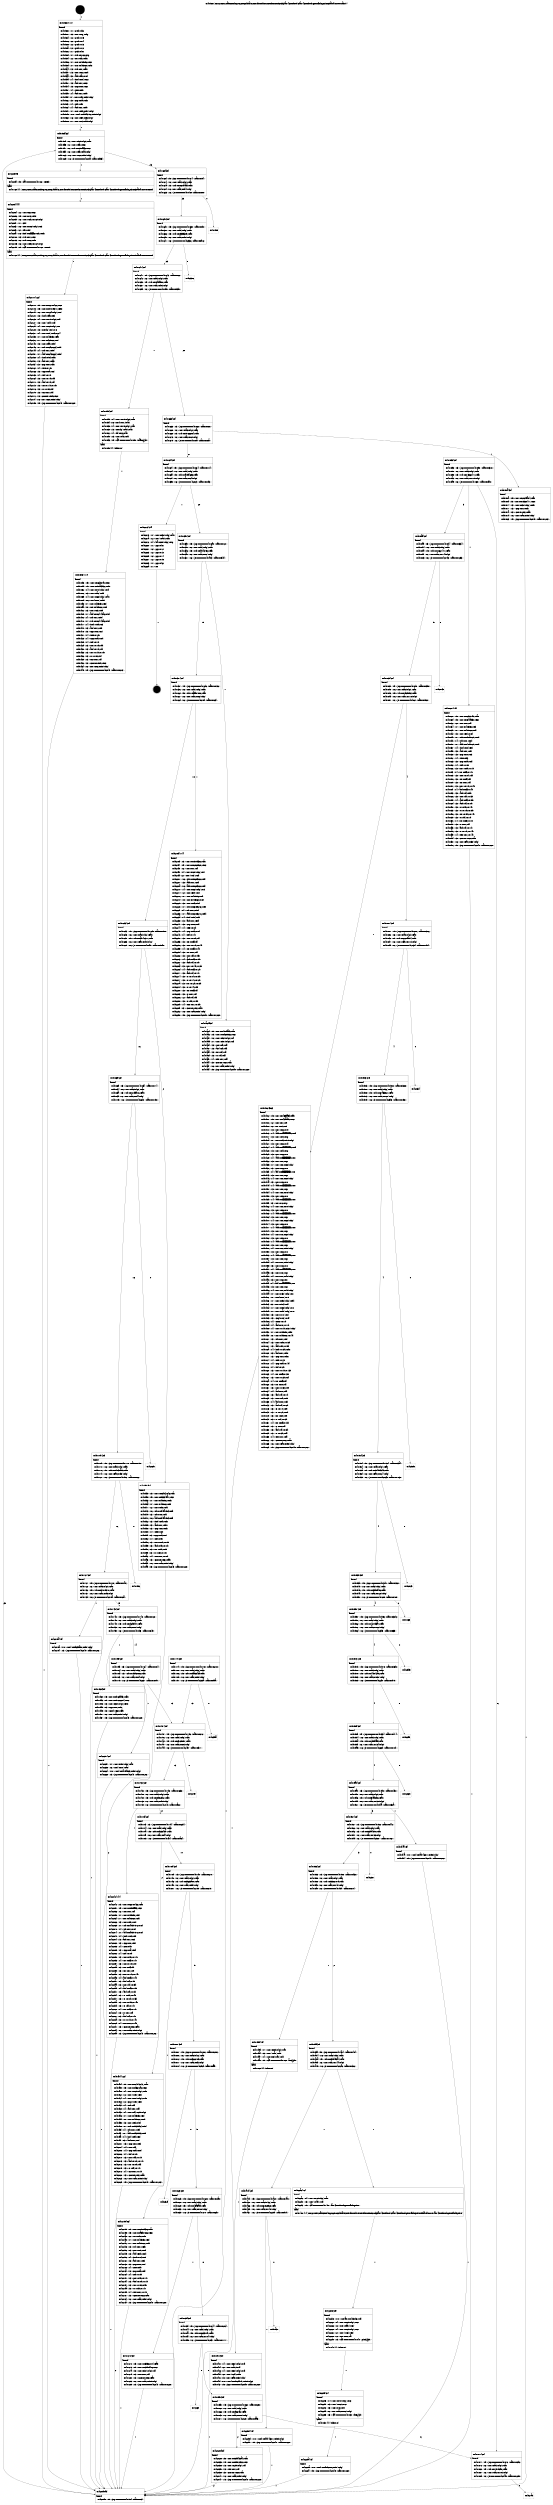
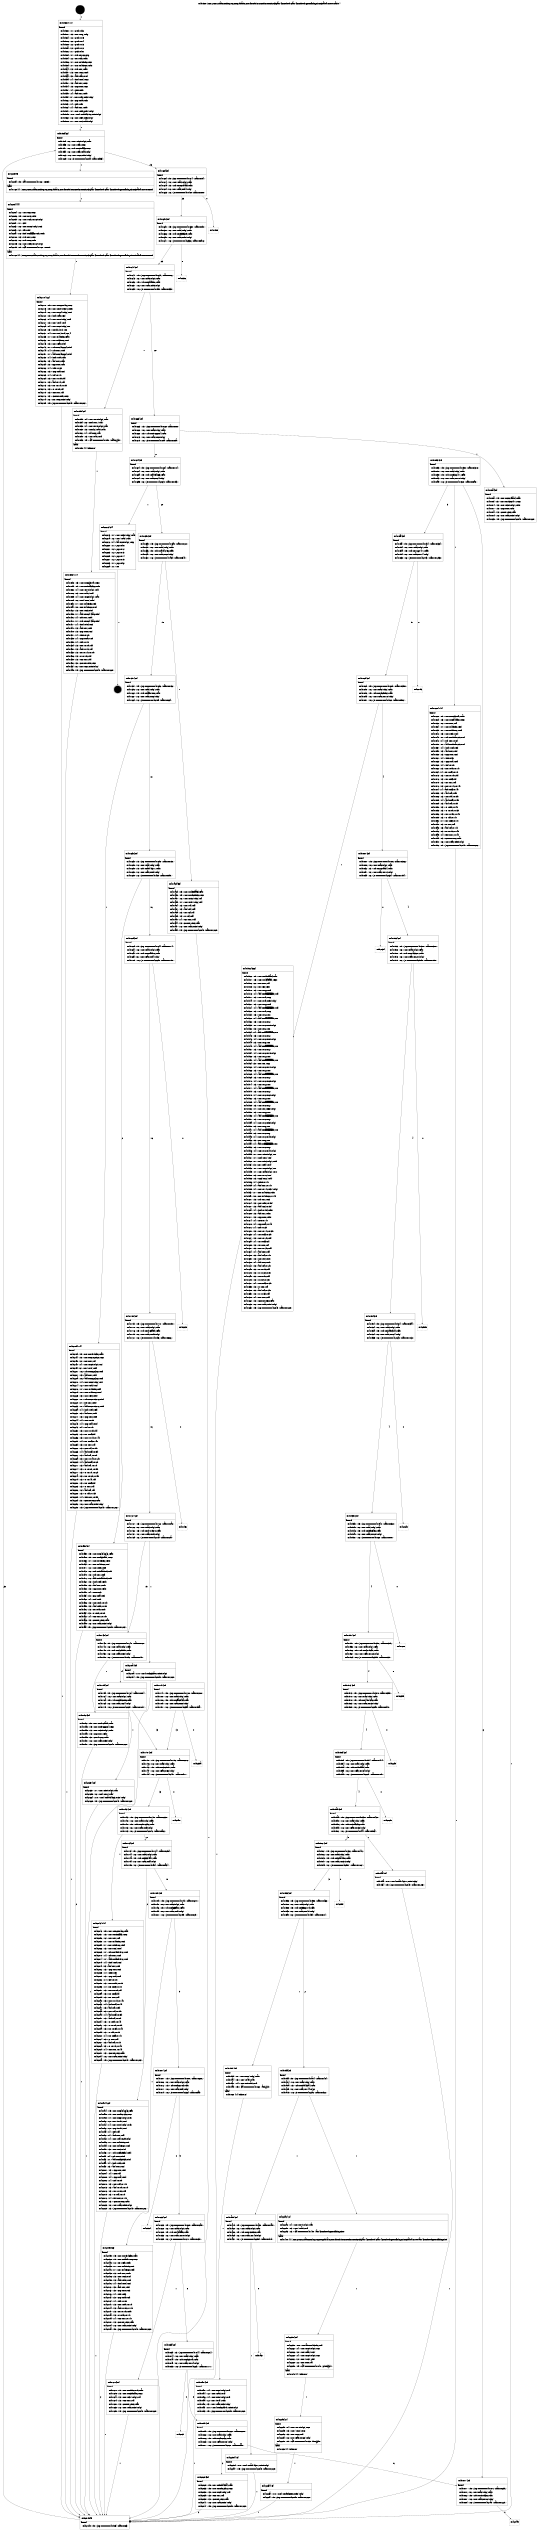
(91, 2045) -> (70, 2014)
